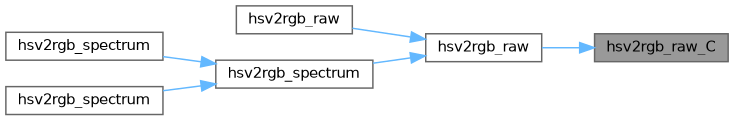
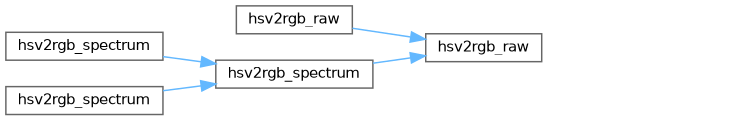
(661, 48) -> none
